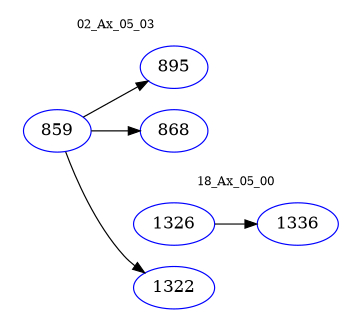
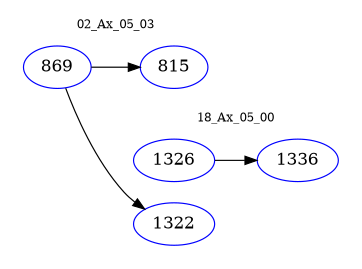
(174, 67) -> (174, 67)
(57, 131) -> (57, 67)
(174, 131) -> none
